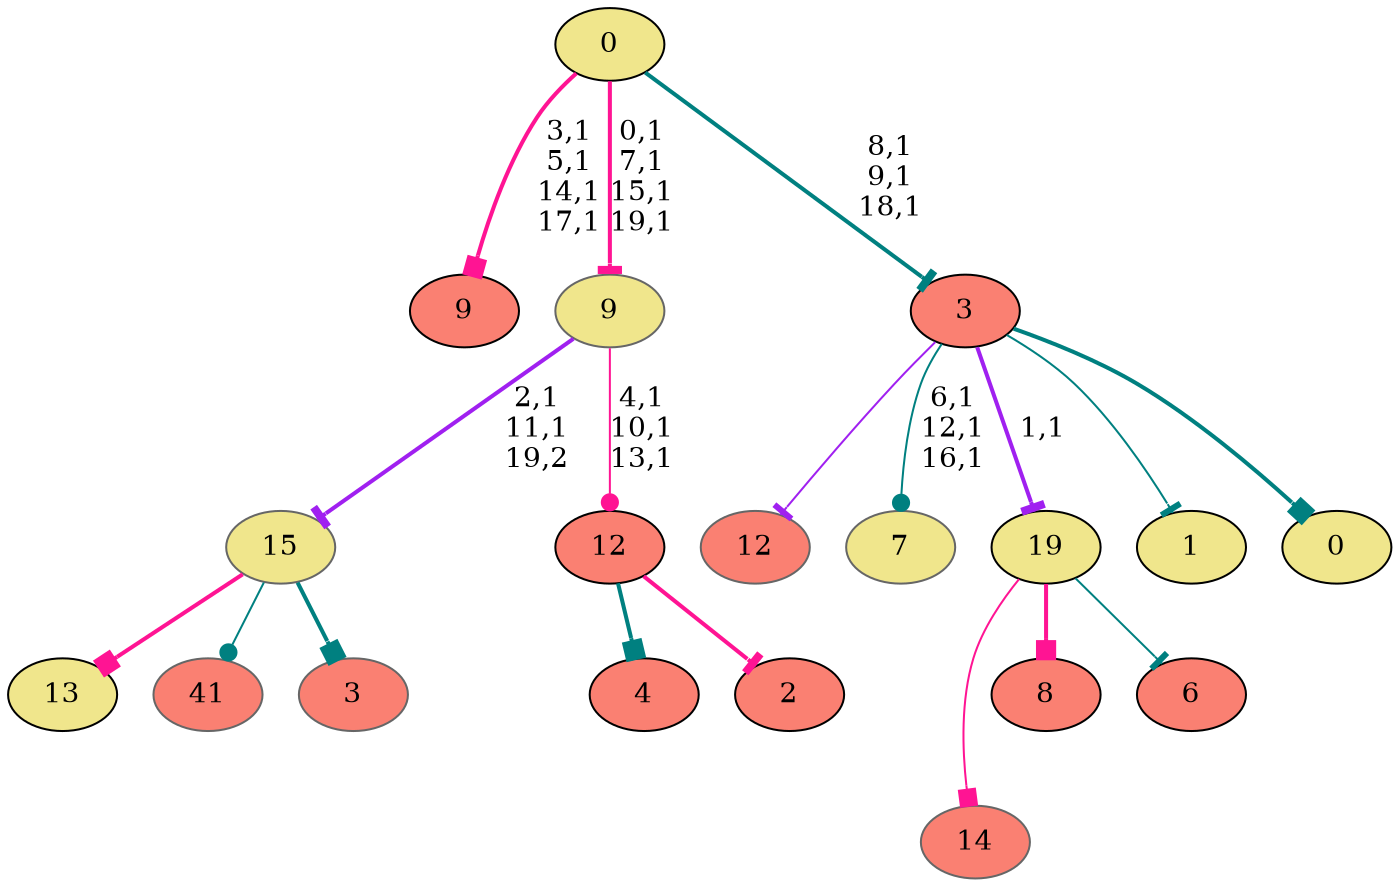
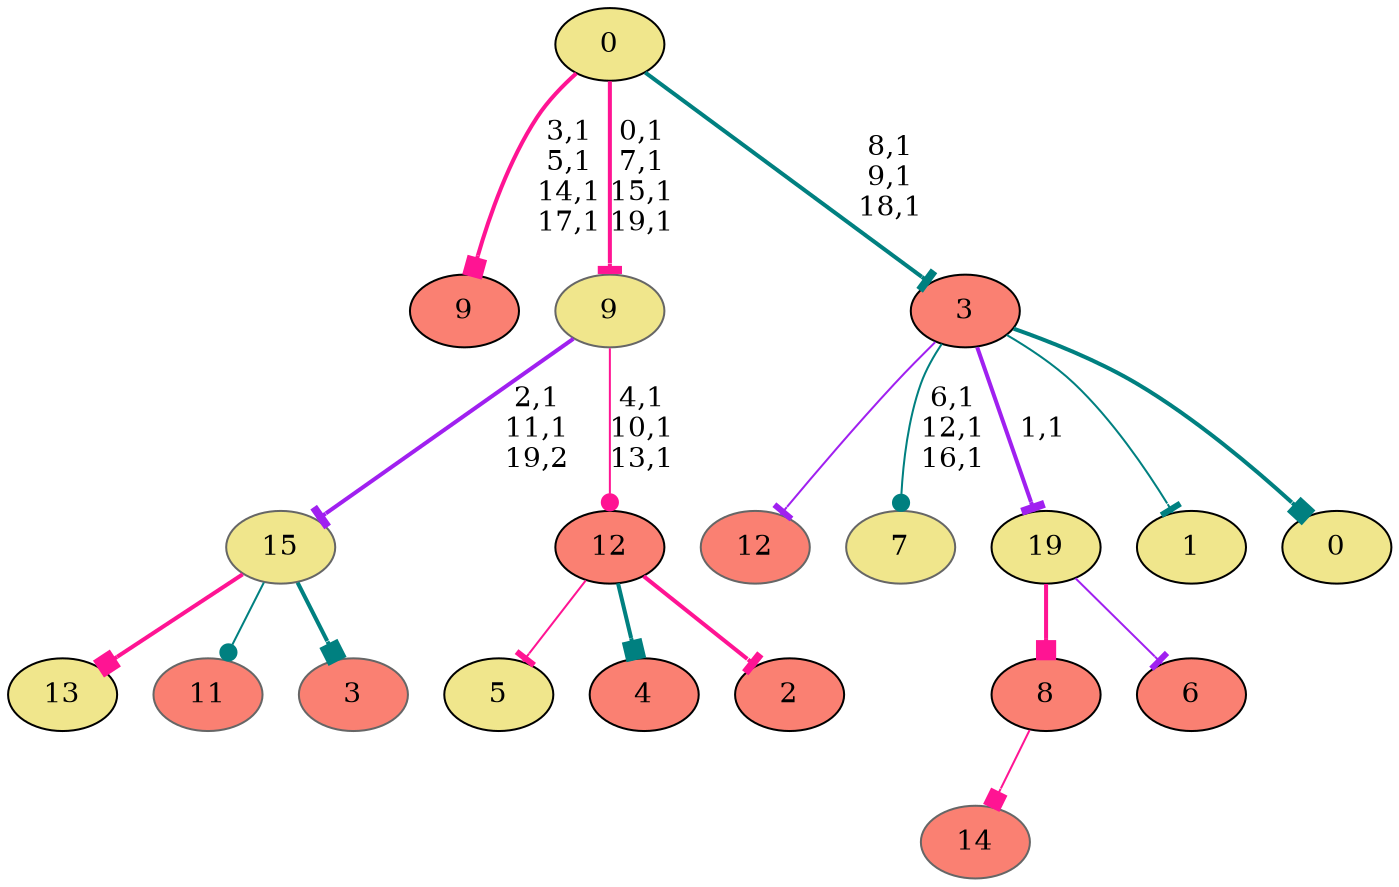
(1115, 617) -> (1115, 617)
(969, 676) -> (1015, 759)
(208, 695) -> (208, 695)
none -> (499, 695)
